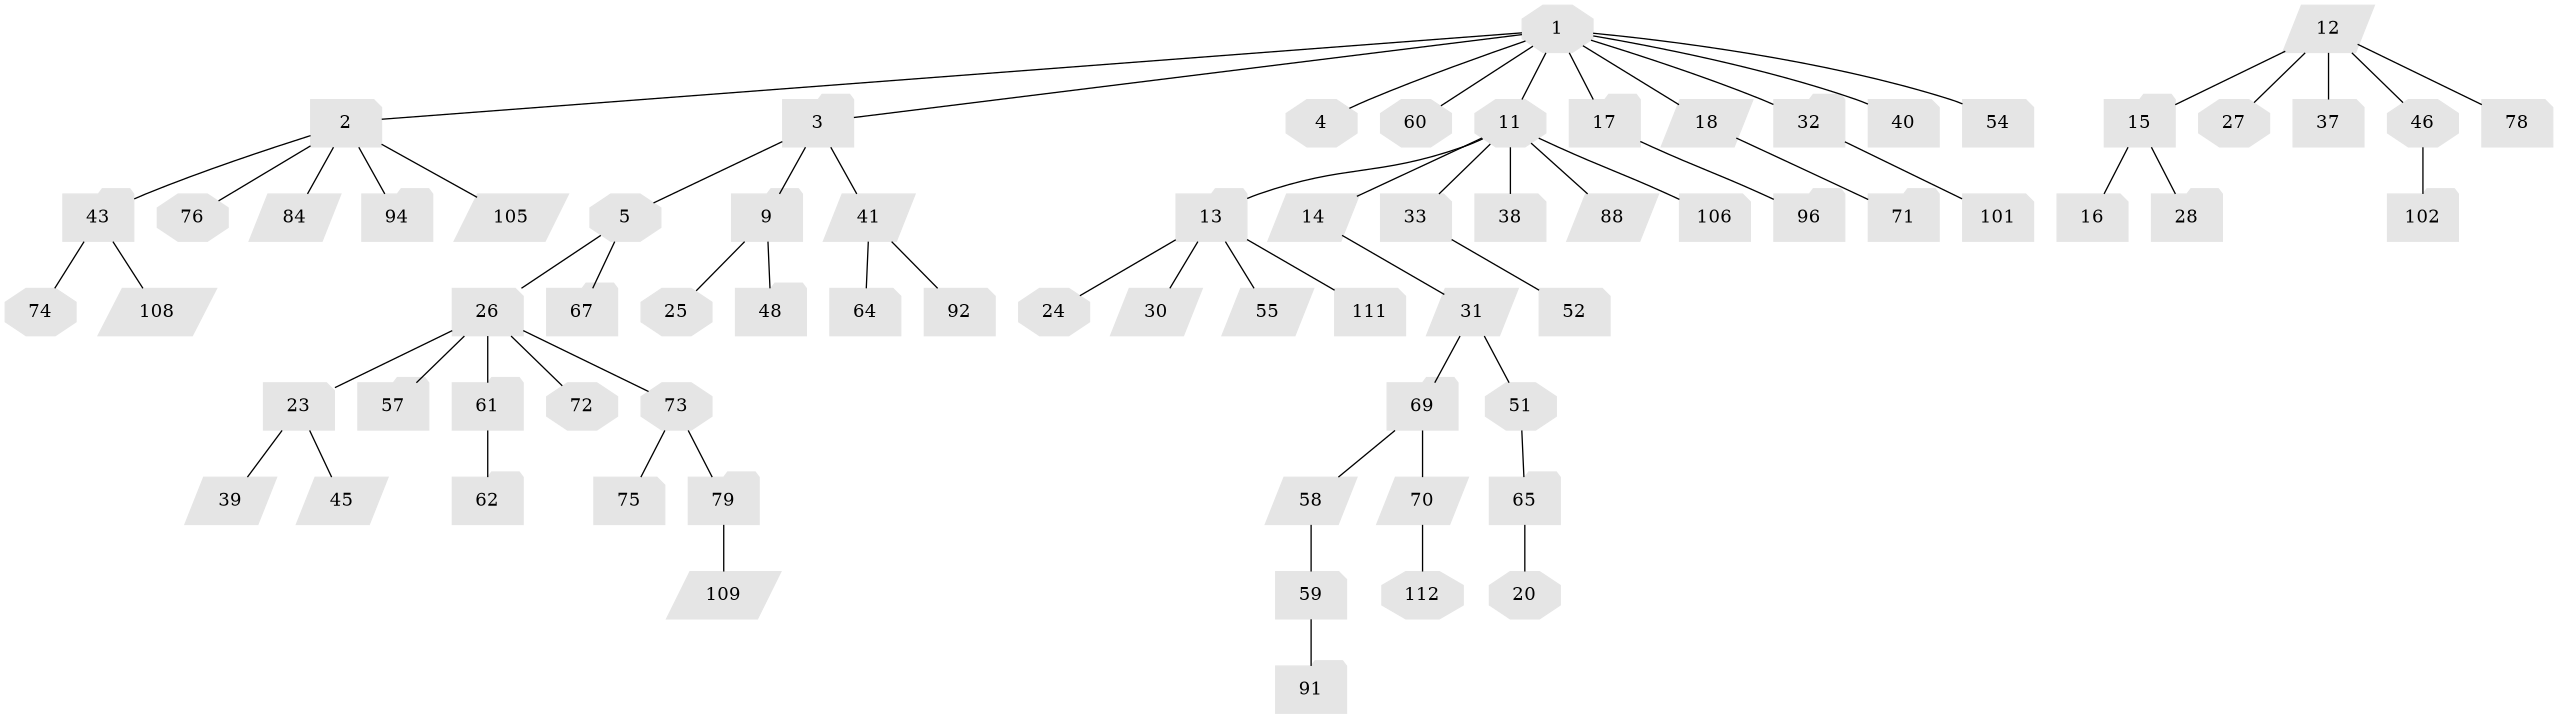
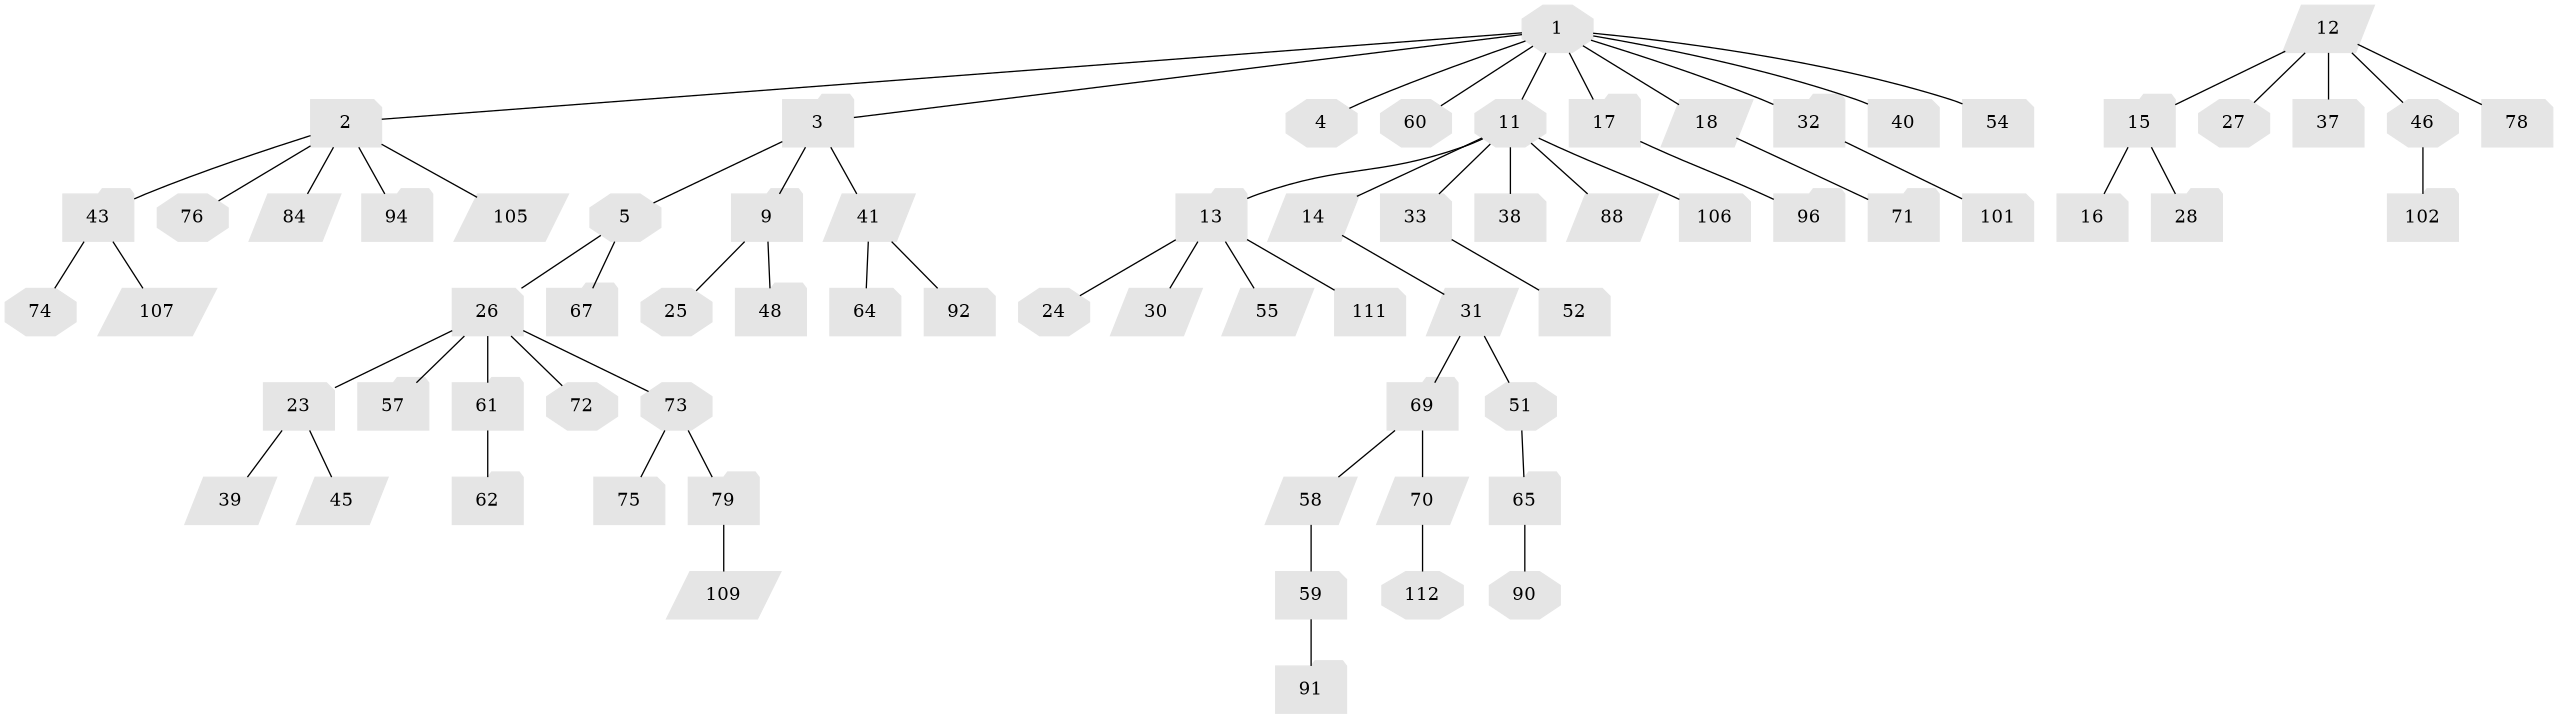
(157, 312) -> (157, 312)
(1525, 595) -> (1525, 595)
